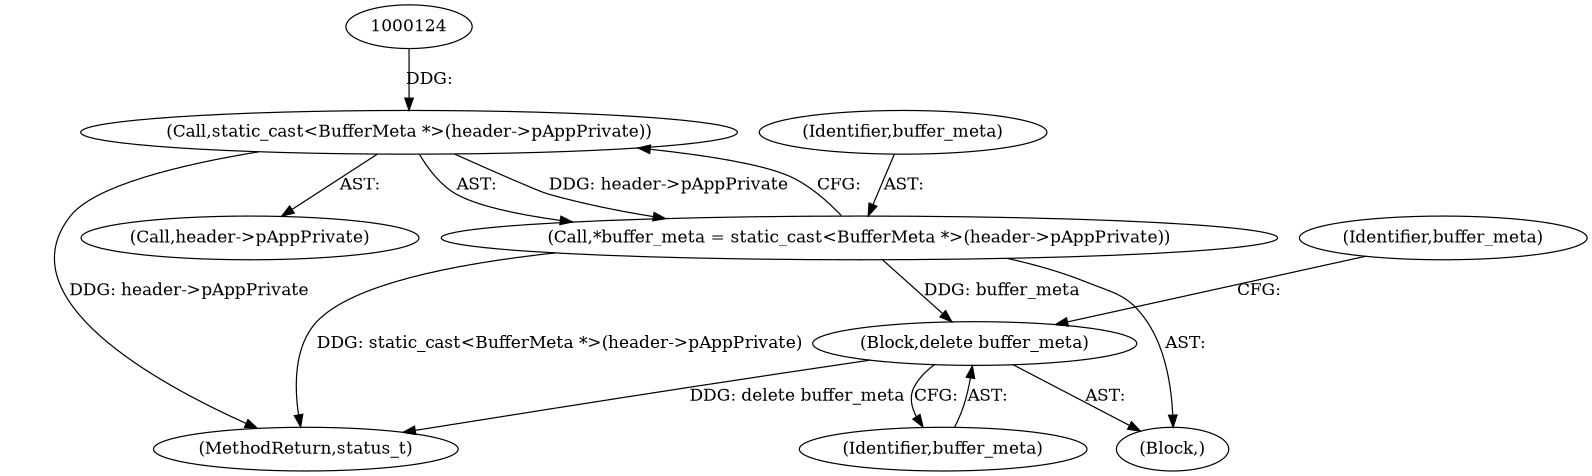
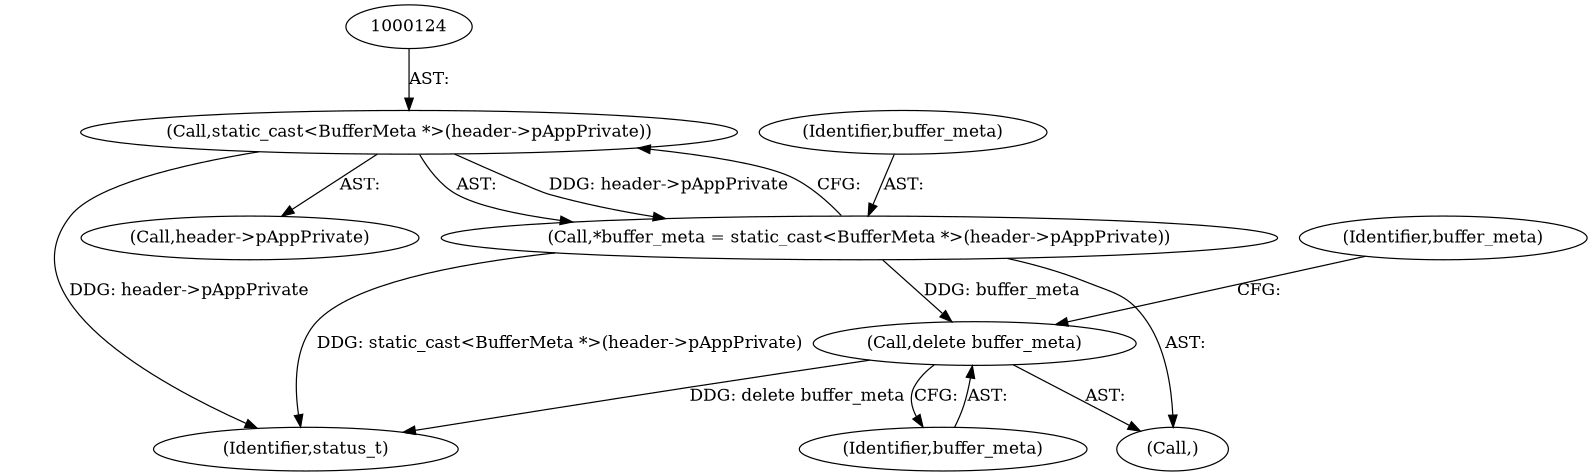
(432, 80) -> (432, 80)
(975, 344) -> (975, 344)
(306, 449) -> (306, 449)
(1173, 449) -> (1173, 449)
